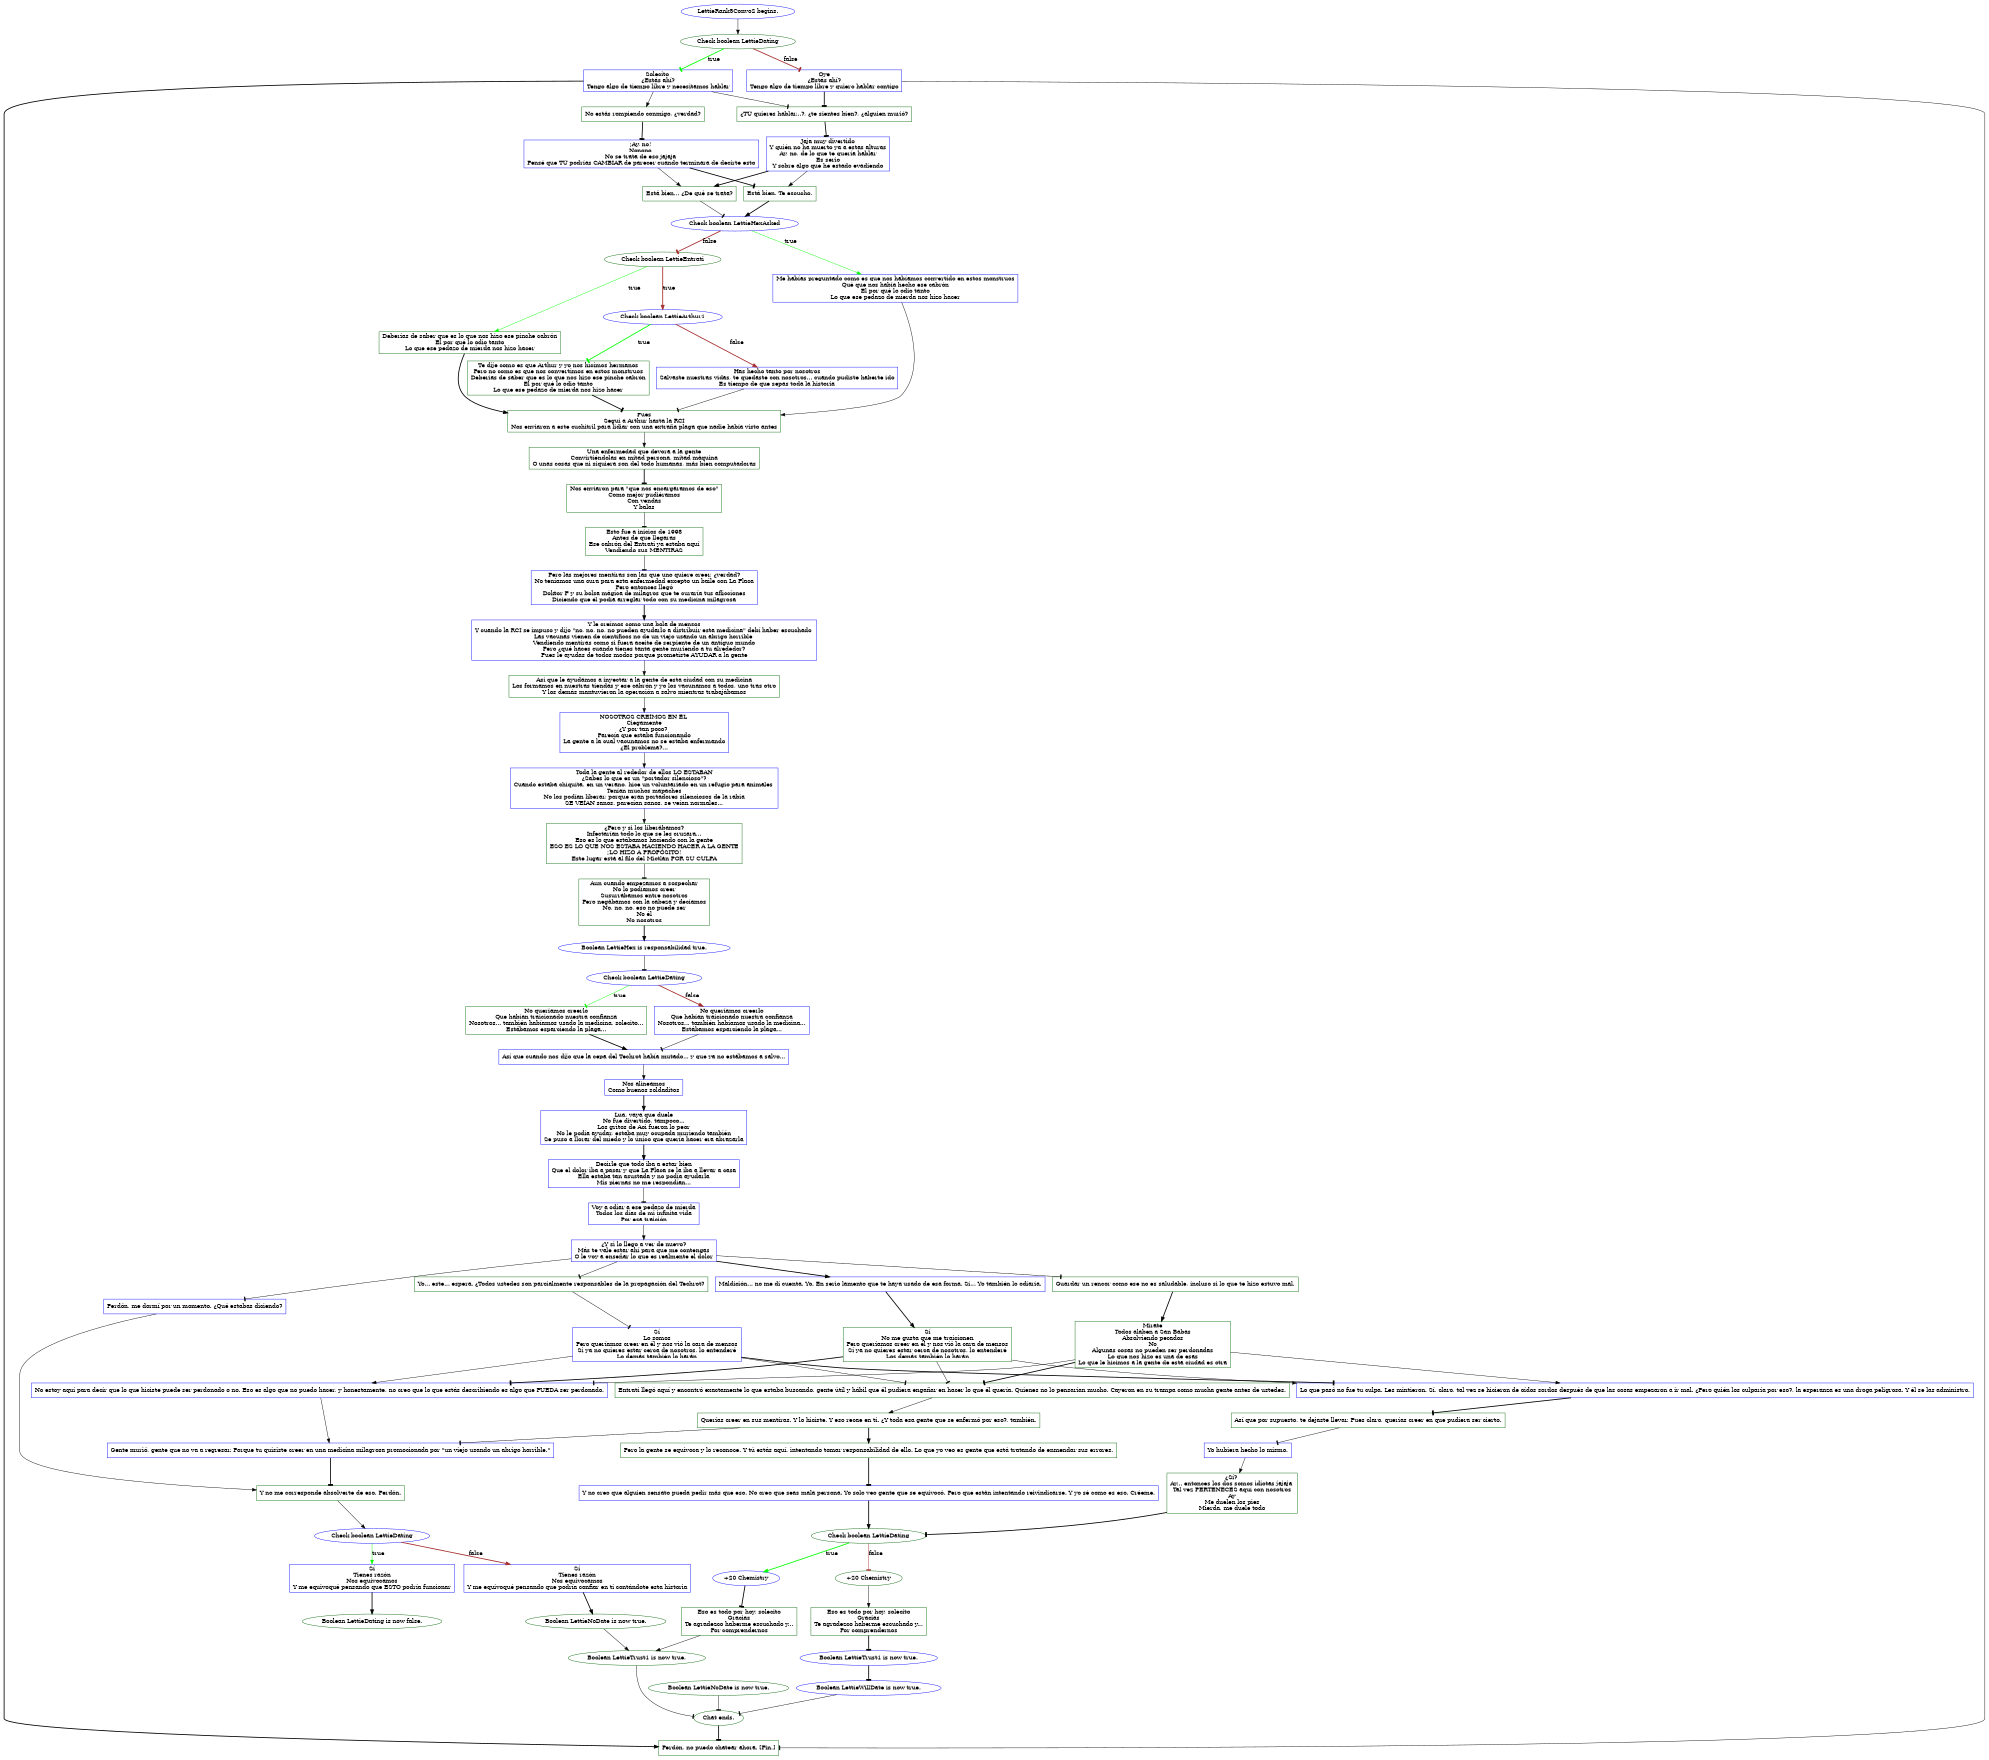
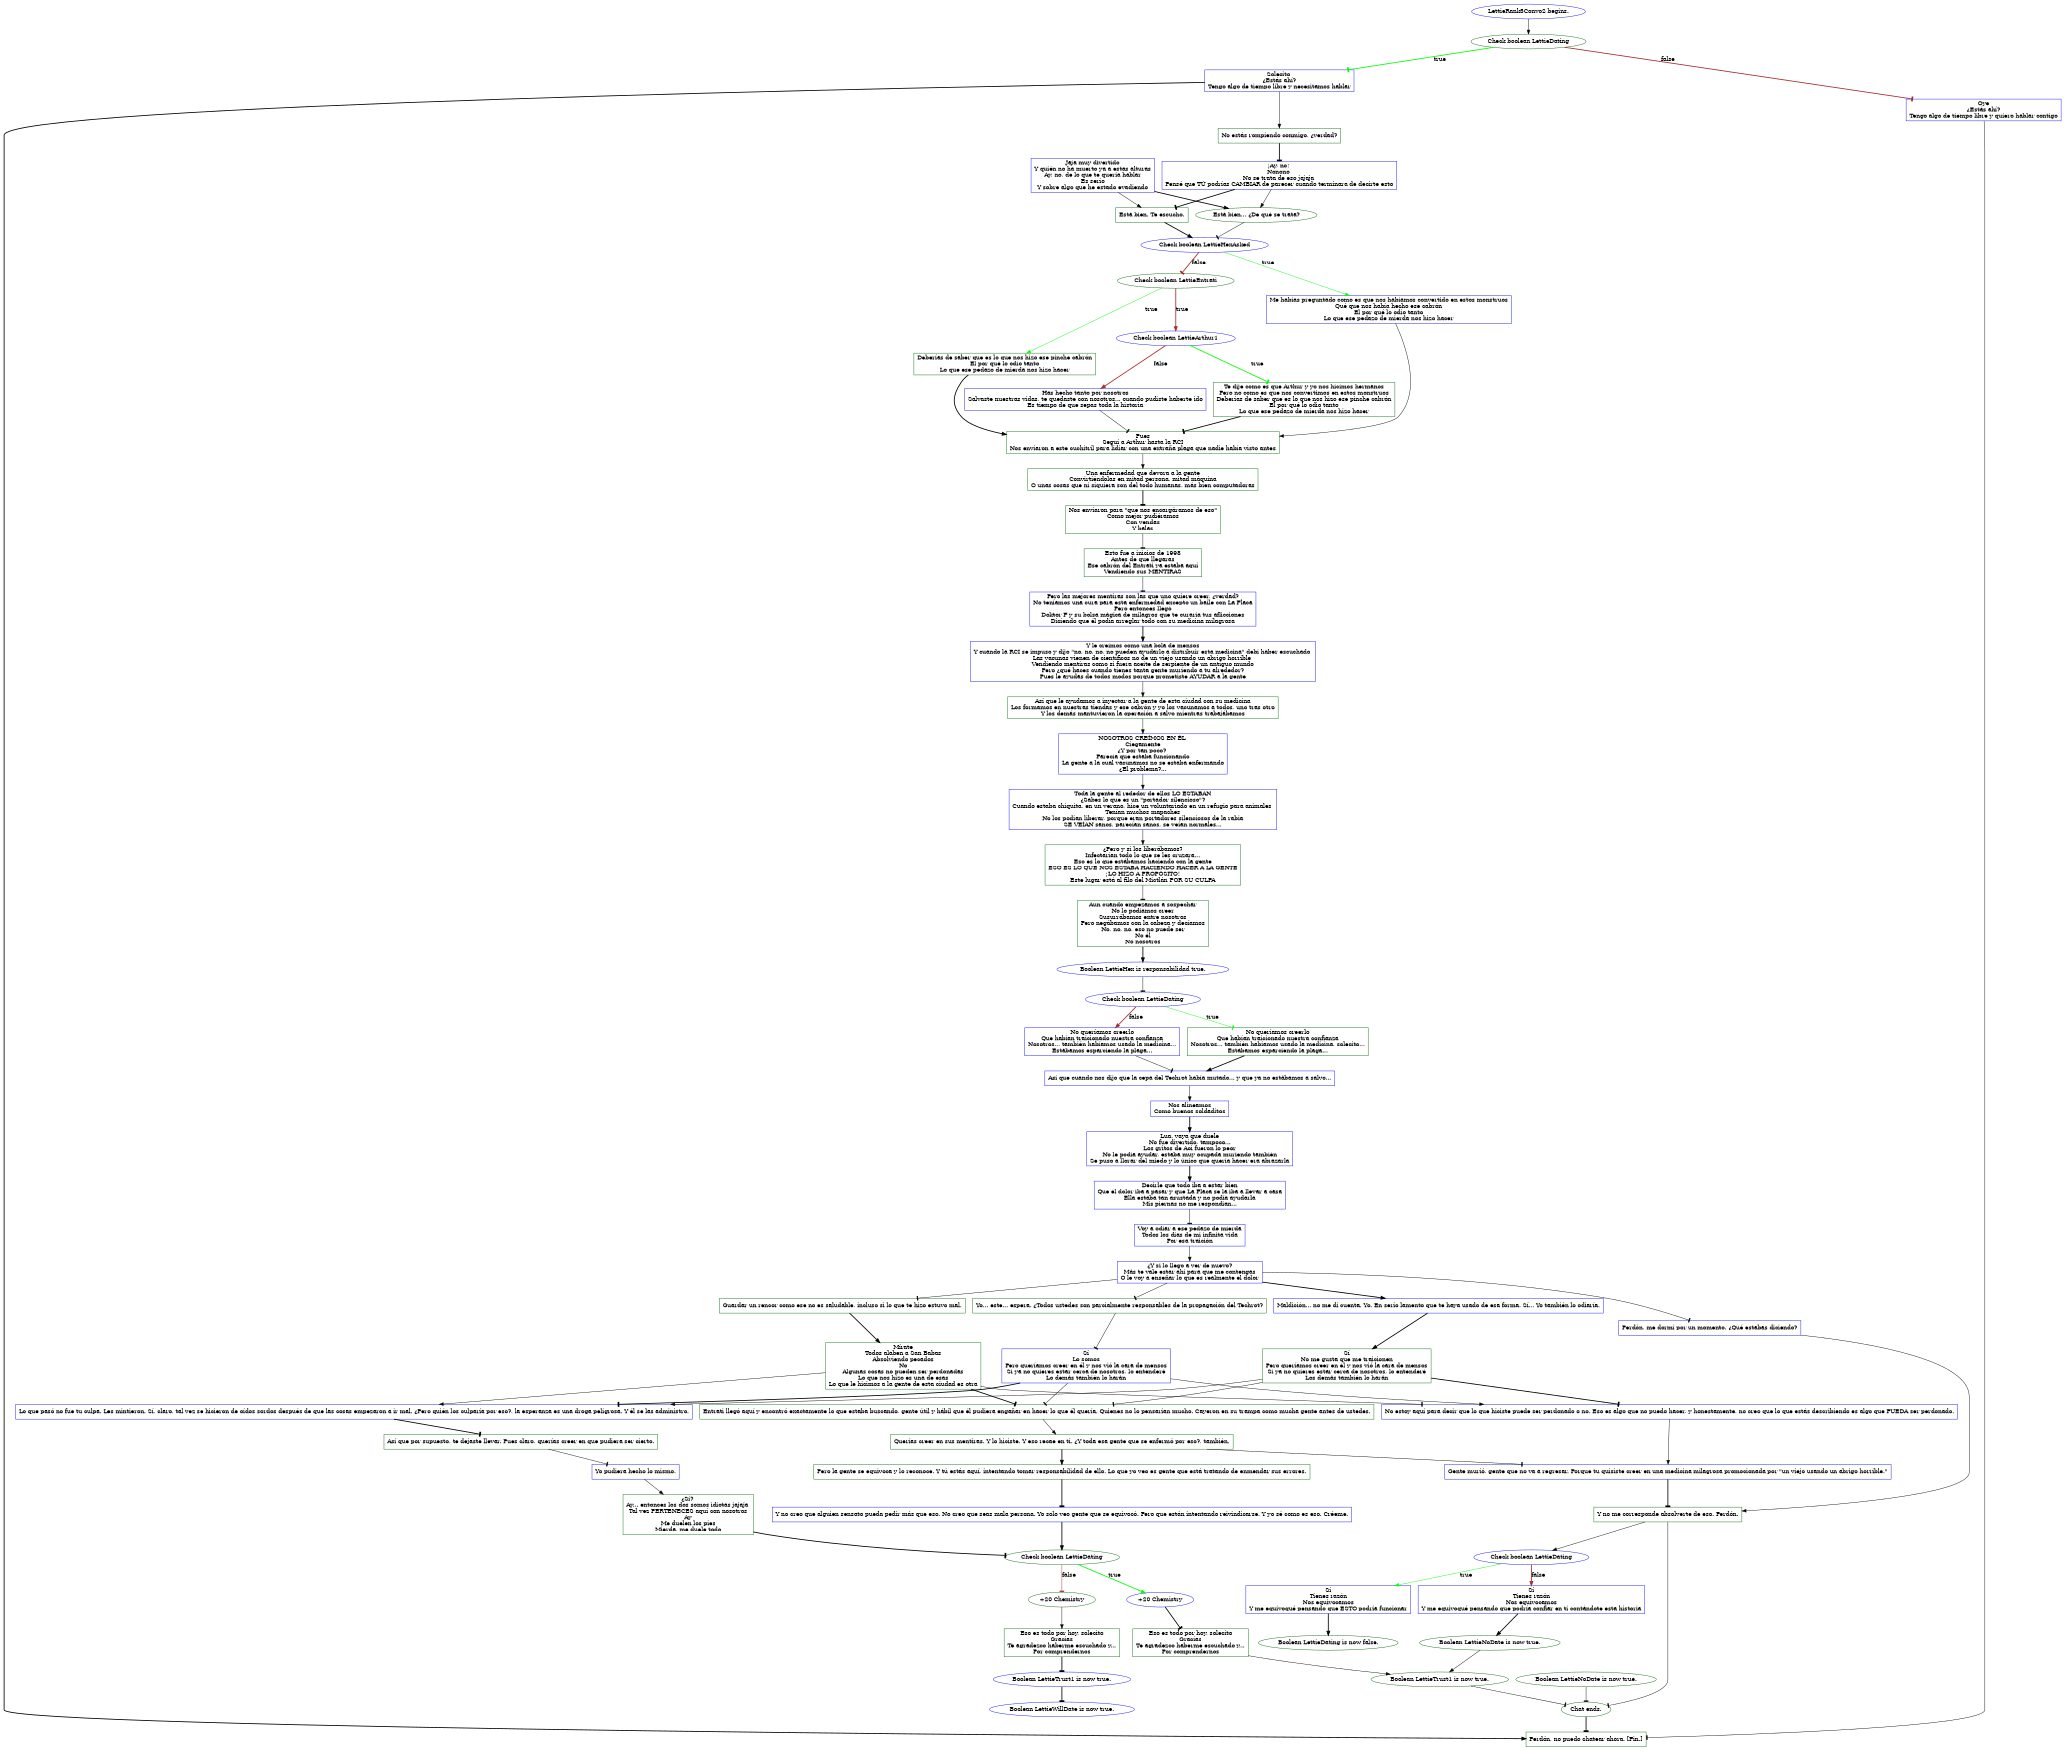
(824, 114) -> none
(689, 194) -> (1256, 215)
(1248, 1450) -> (636, 1472)
(789, 1704) -> (1668, 1634)
